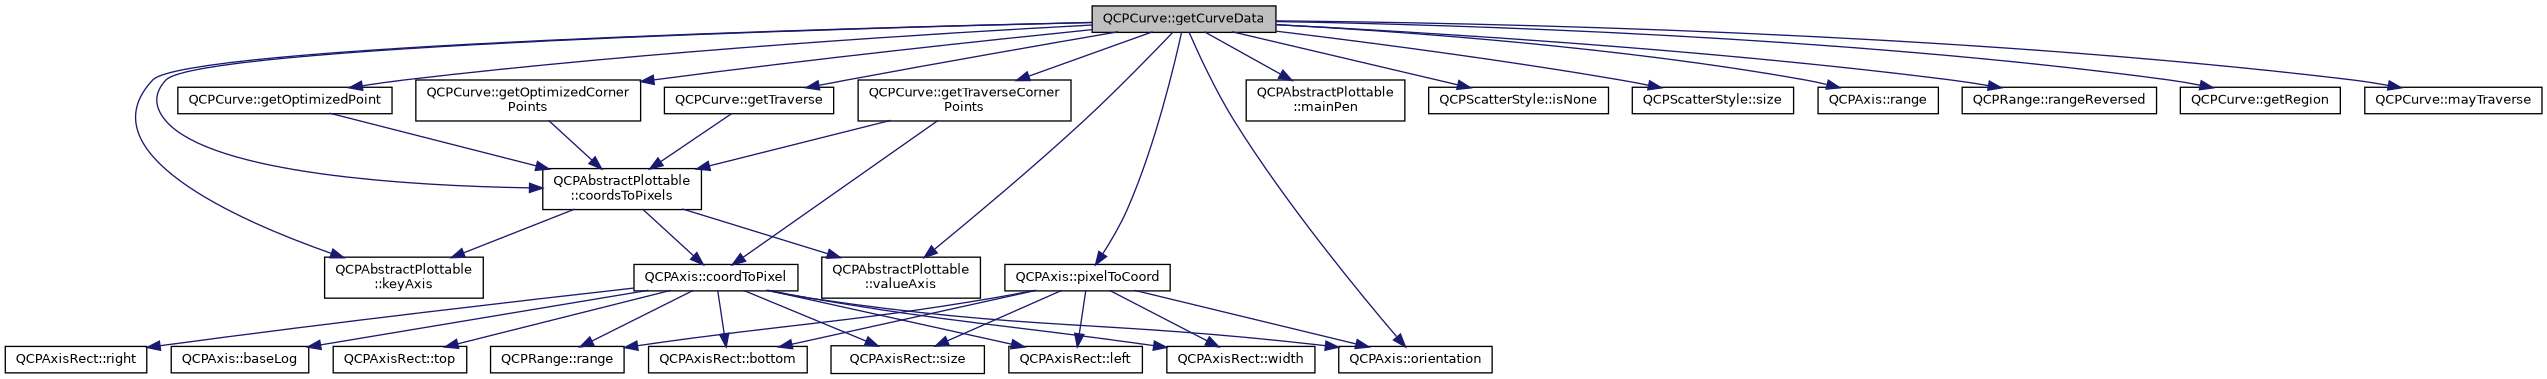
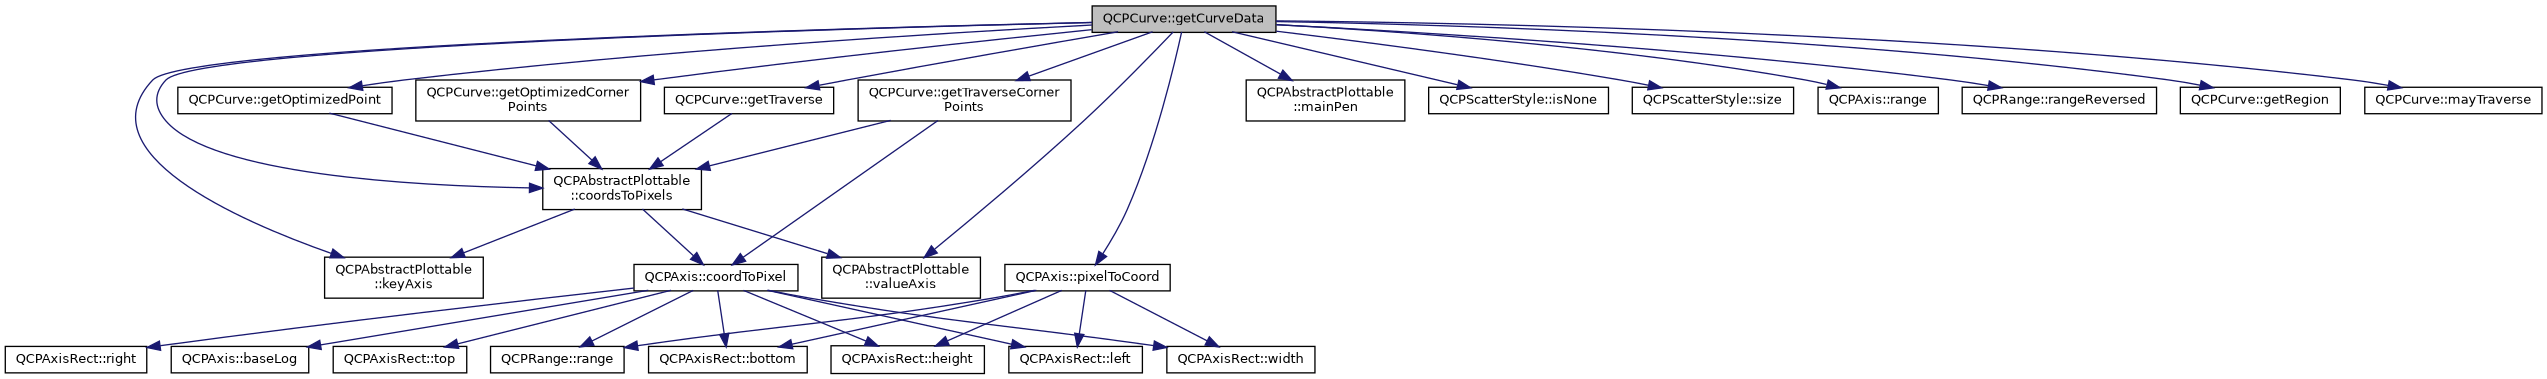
(908, 360) -> (908, 360)
(1415, 360) -> none
